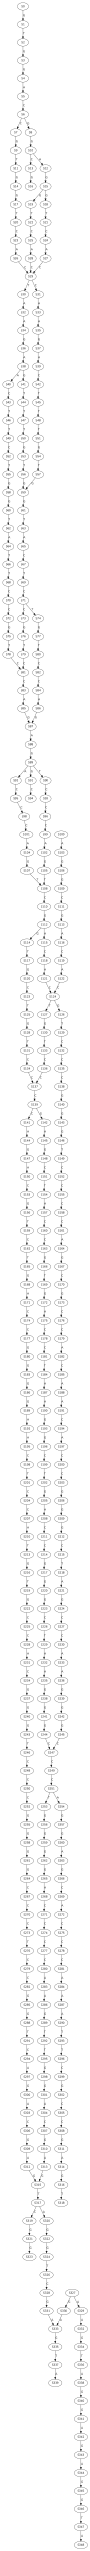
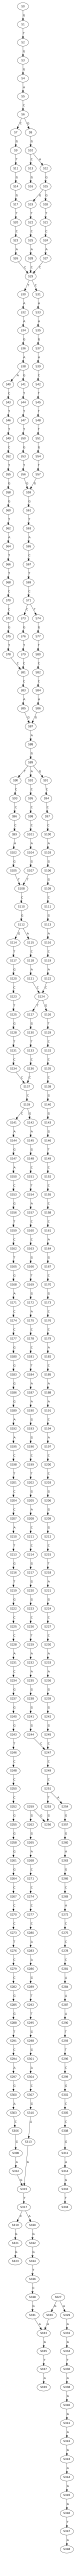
none -> (47, 817)
(44, 1833) -> (38, 1815)
